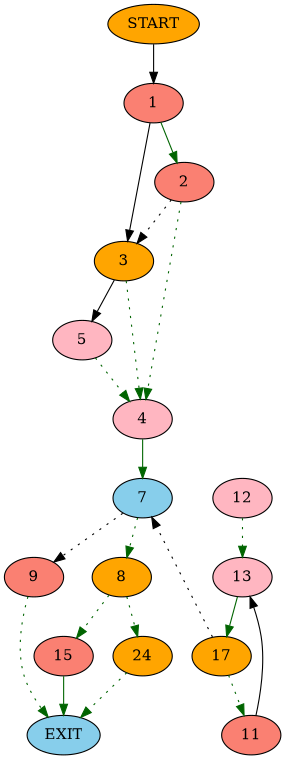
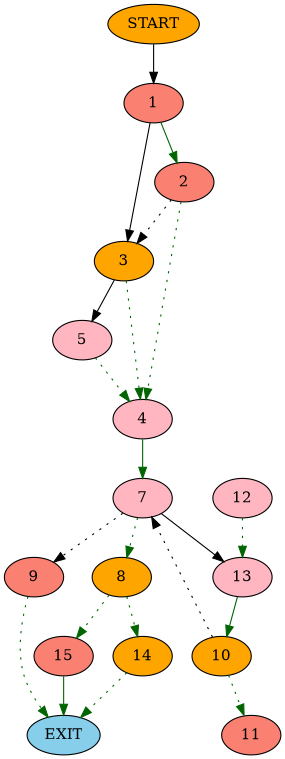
(143, 498) -> (143, 498)
(143, 656) -> (143, 656)
(222, 656) -> (222, 656)
(263, 661) -> (188, 534)
